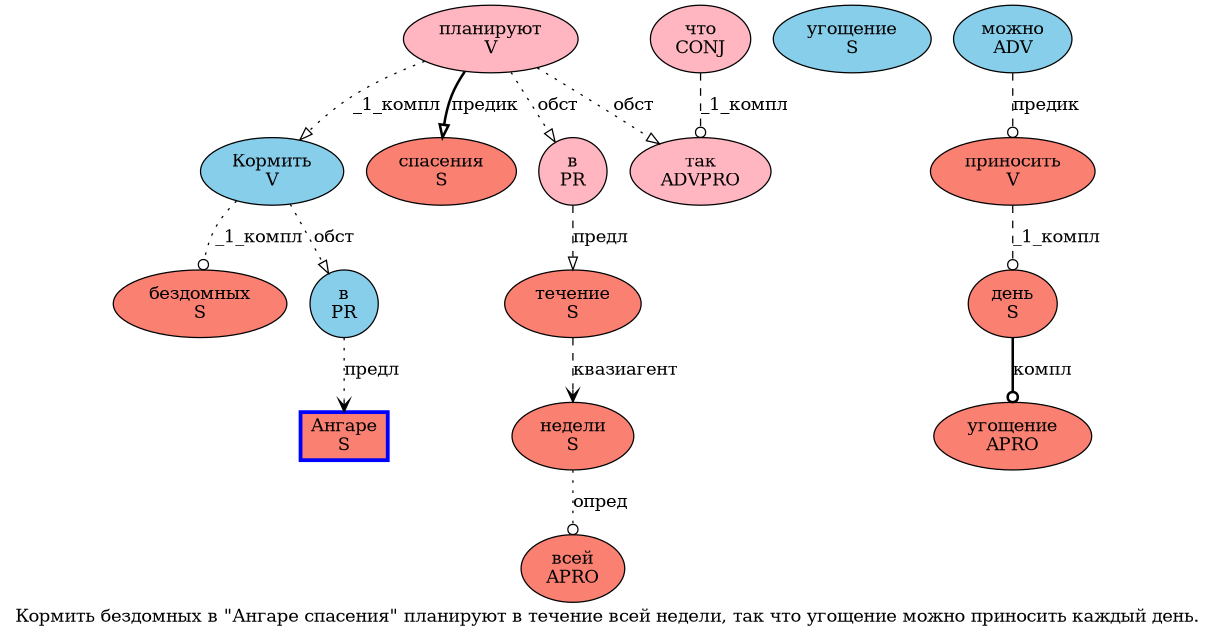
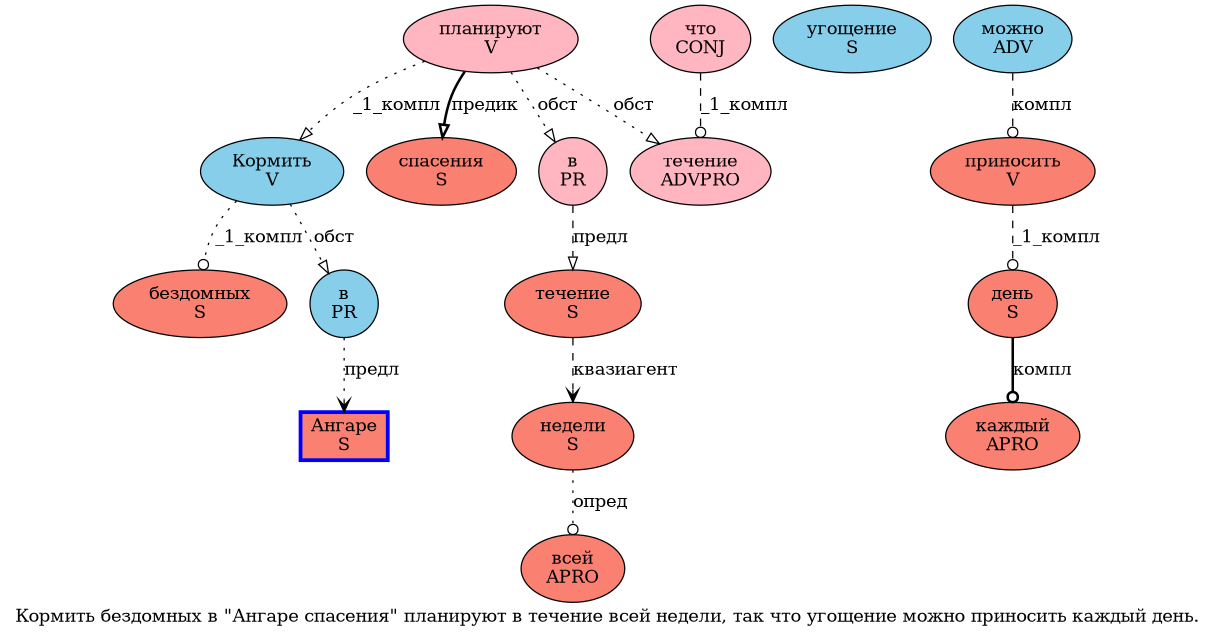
(1046, 105) -> (1042, 105)
(701, 171) -> (701, 171)
(1013, 436) -> (1013, 436)
